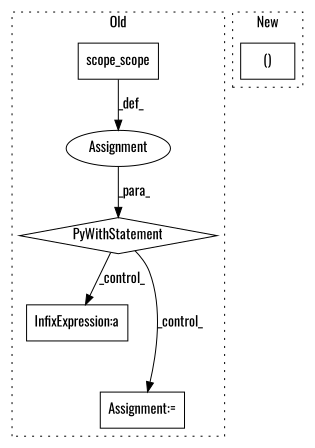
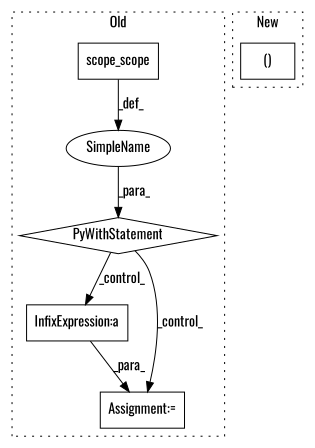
(118, 148) -> (118, 148)
none -> (107, 362)
